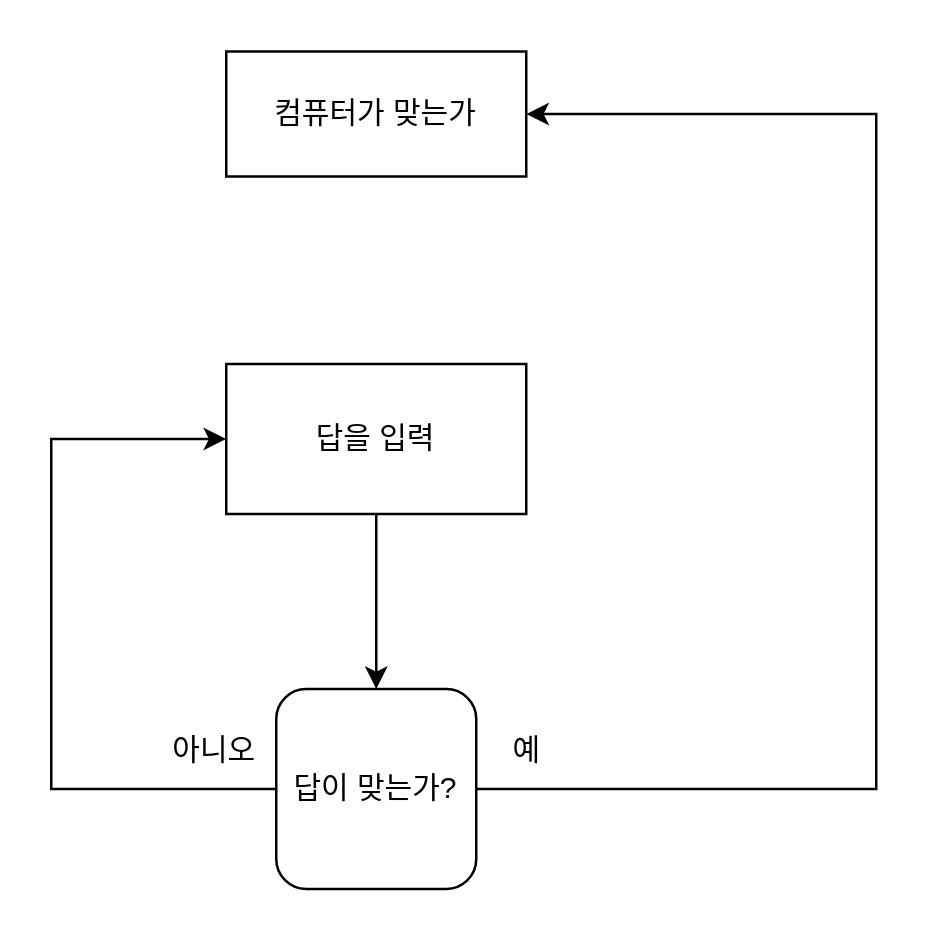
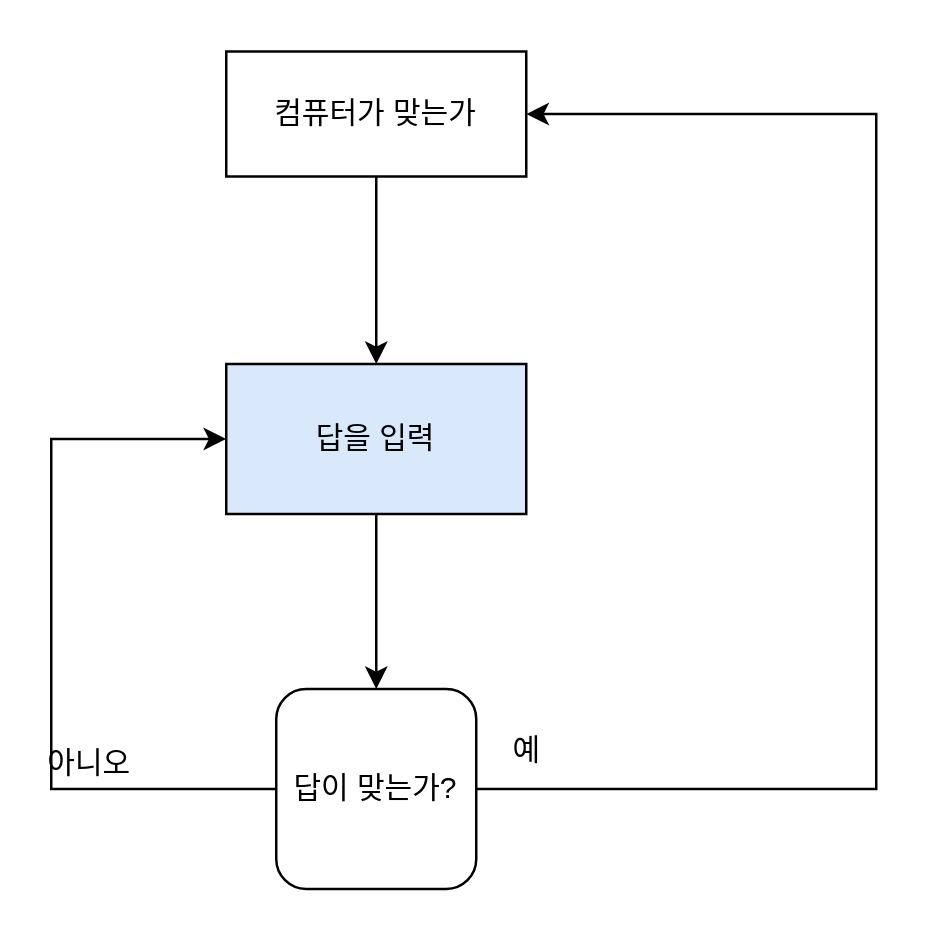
none -> (376, 262)
(376, 439) -> (376, 439)
(214, 751) -> (89, 764)
